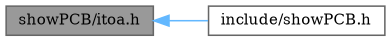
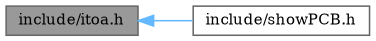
(80, 21) -> (72, 21)
